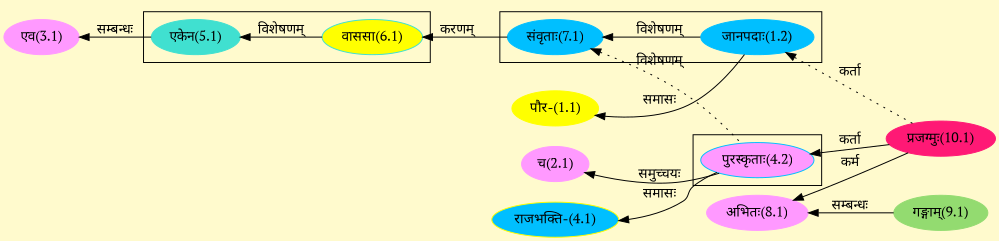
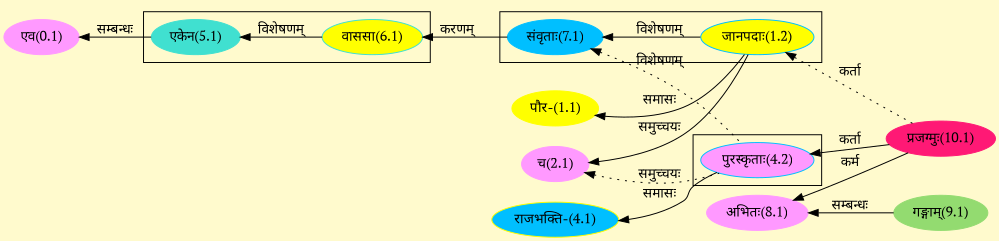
(41, 37) -> (41, 37)
(757, 37) -> (757, 37)
none -> (689, 130)
(657, 183) -> (657, 183)
